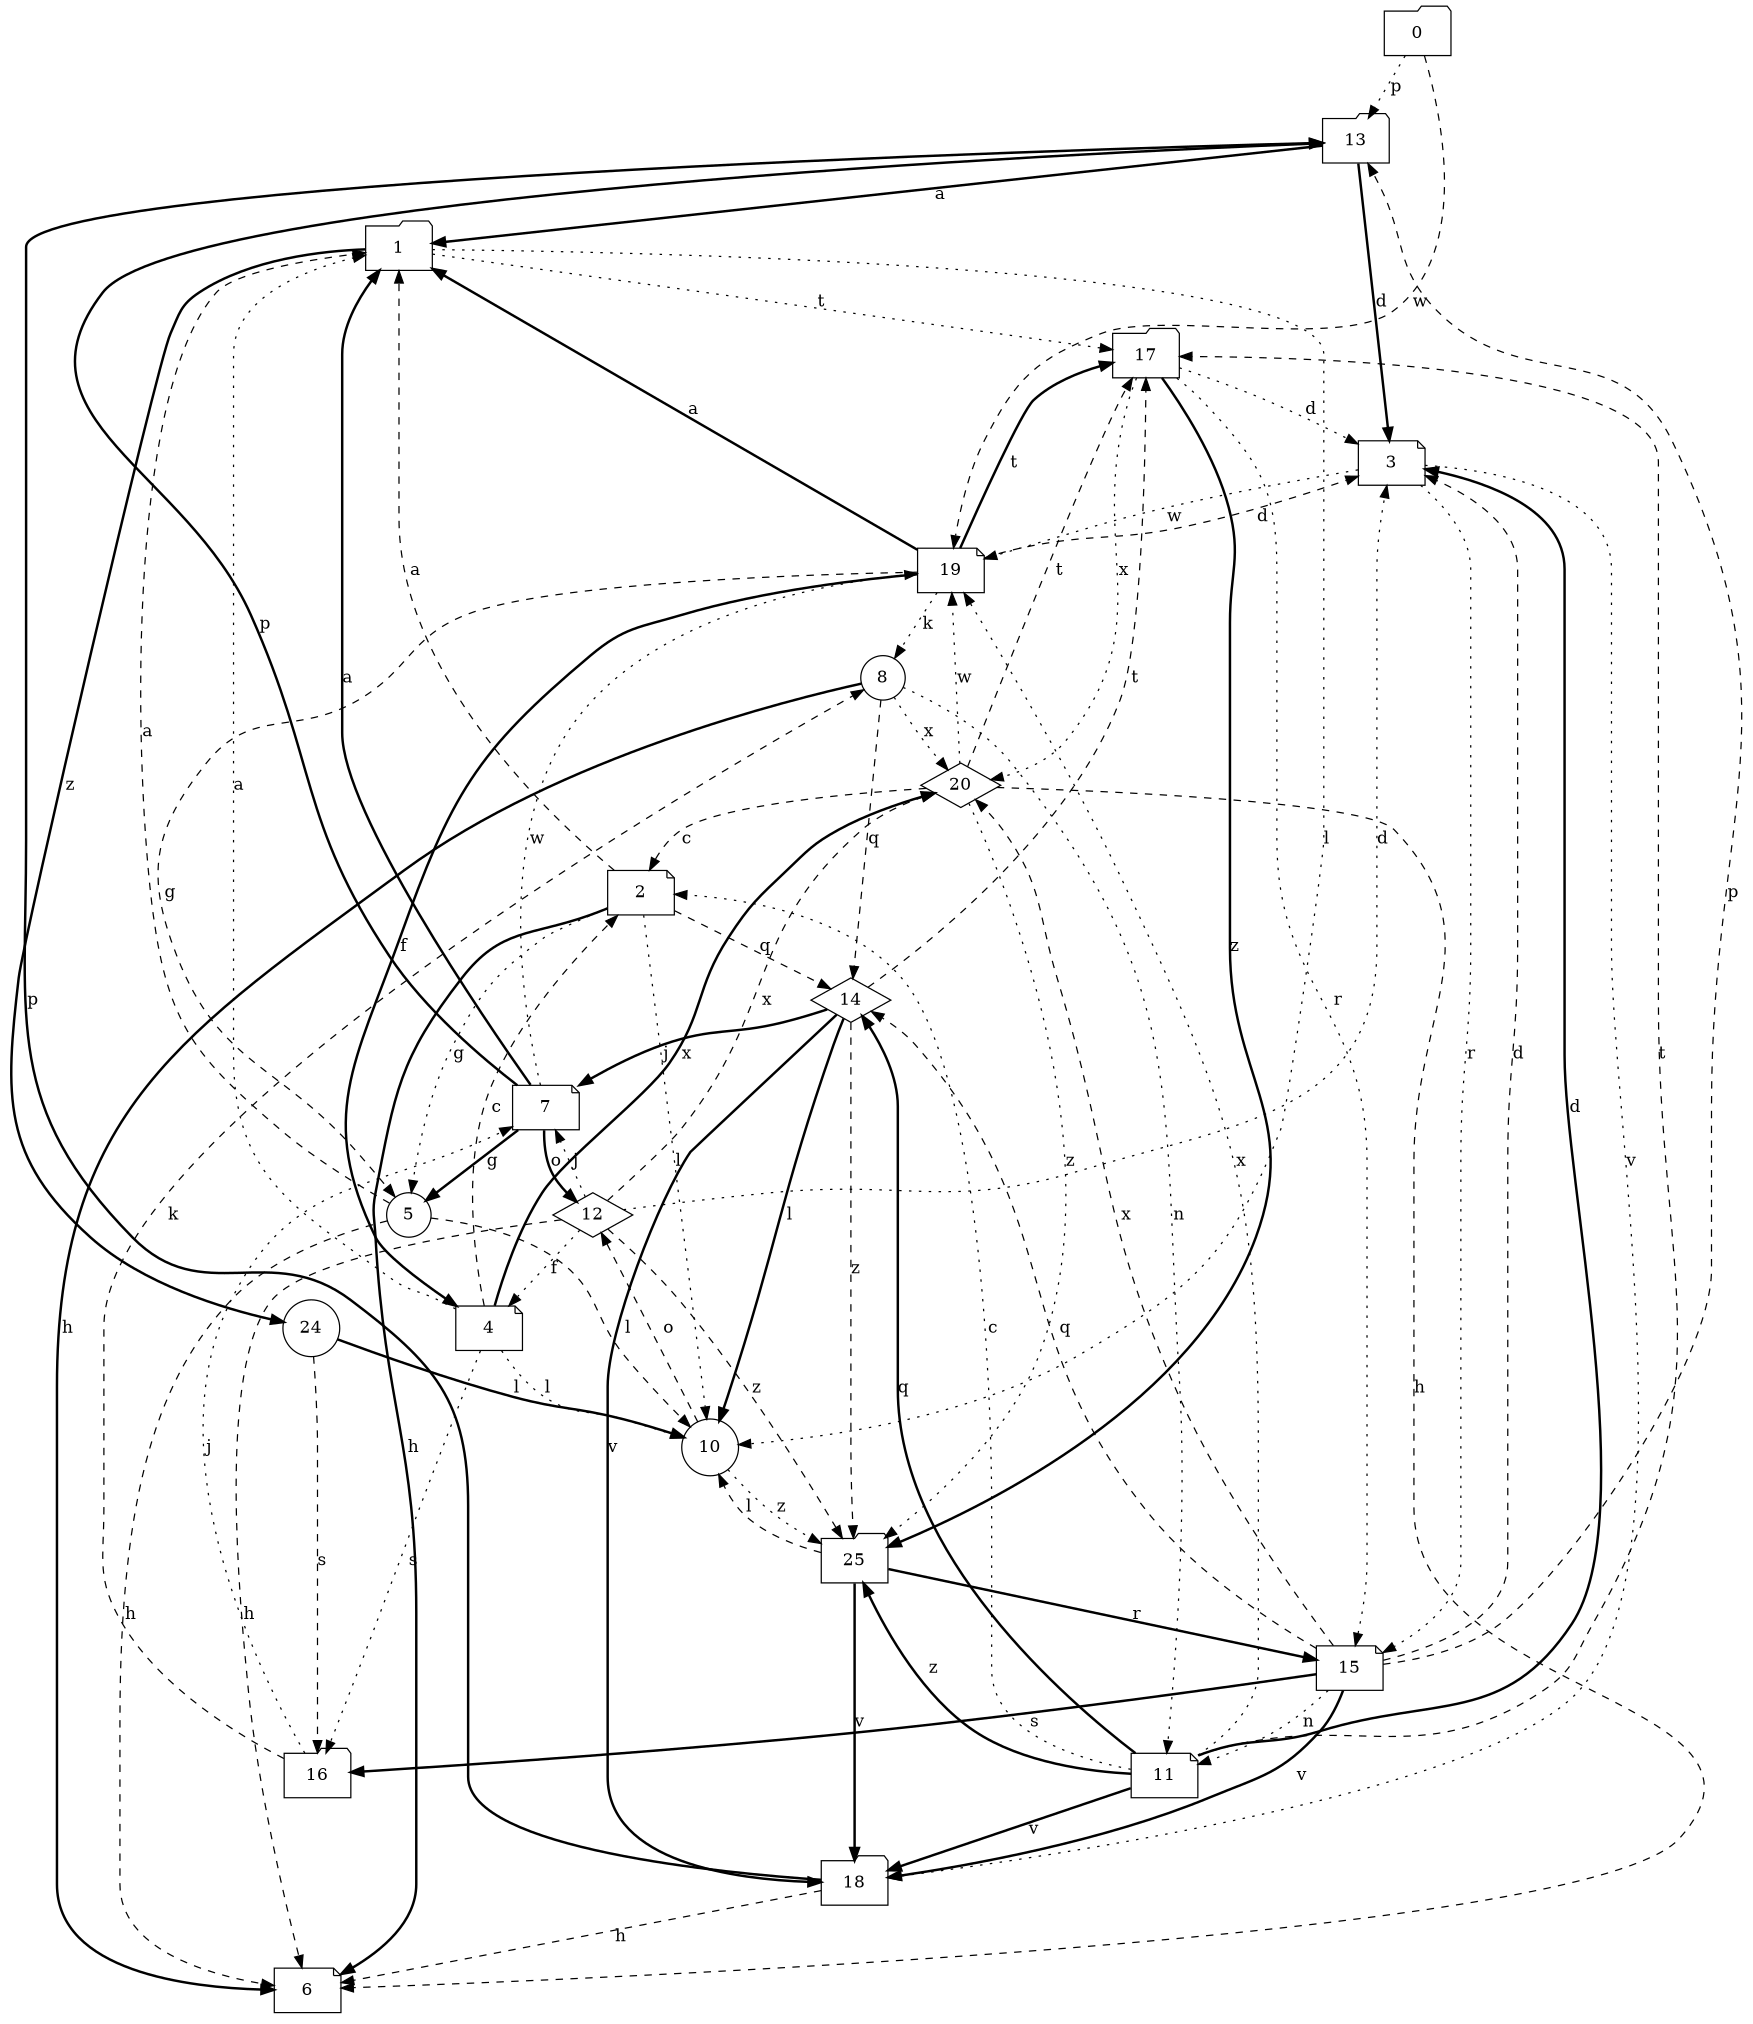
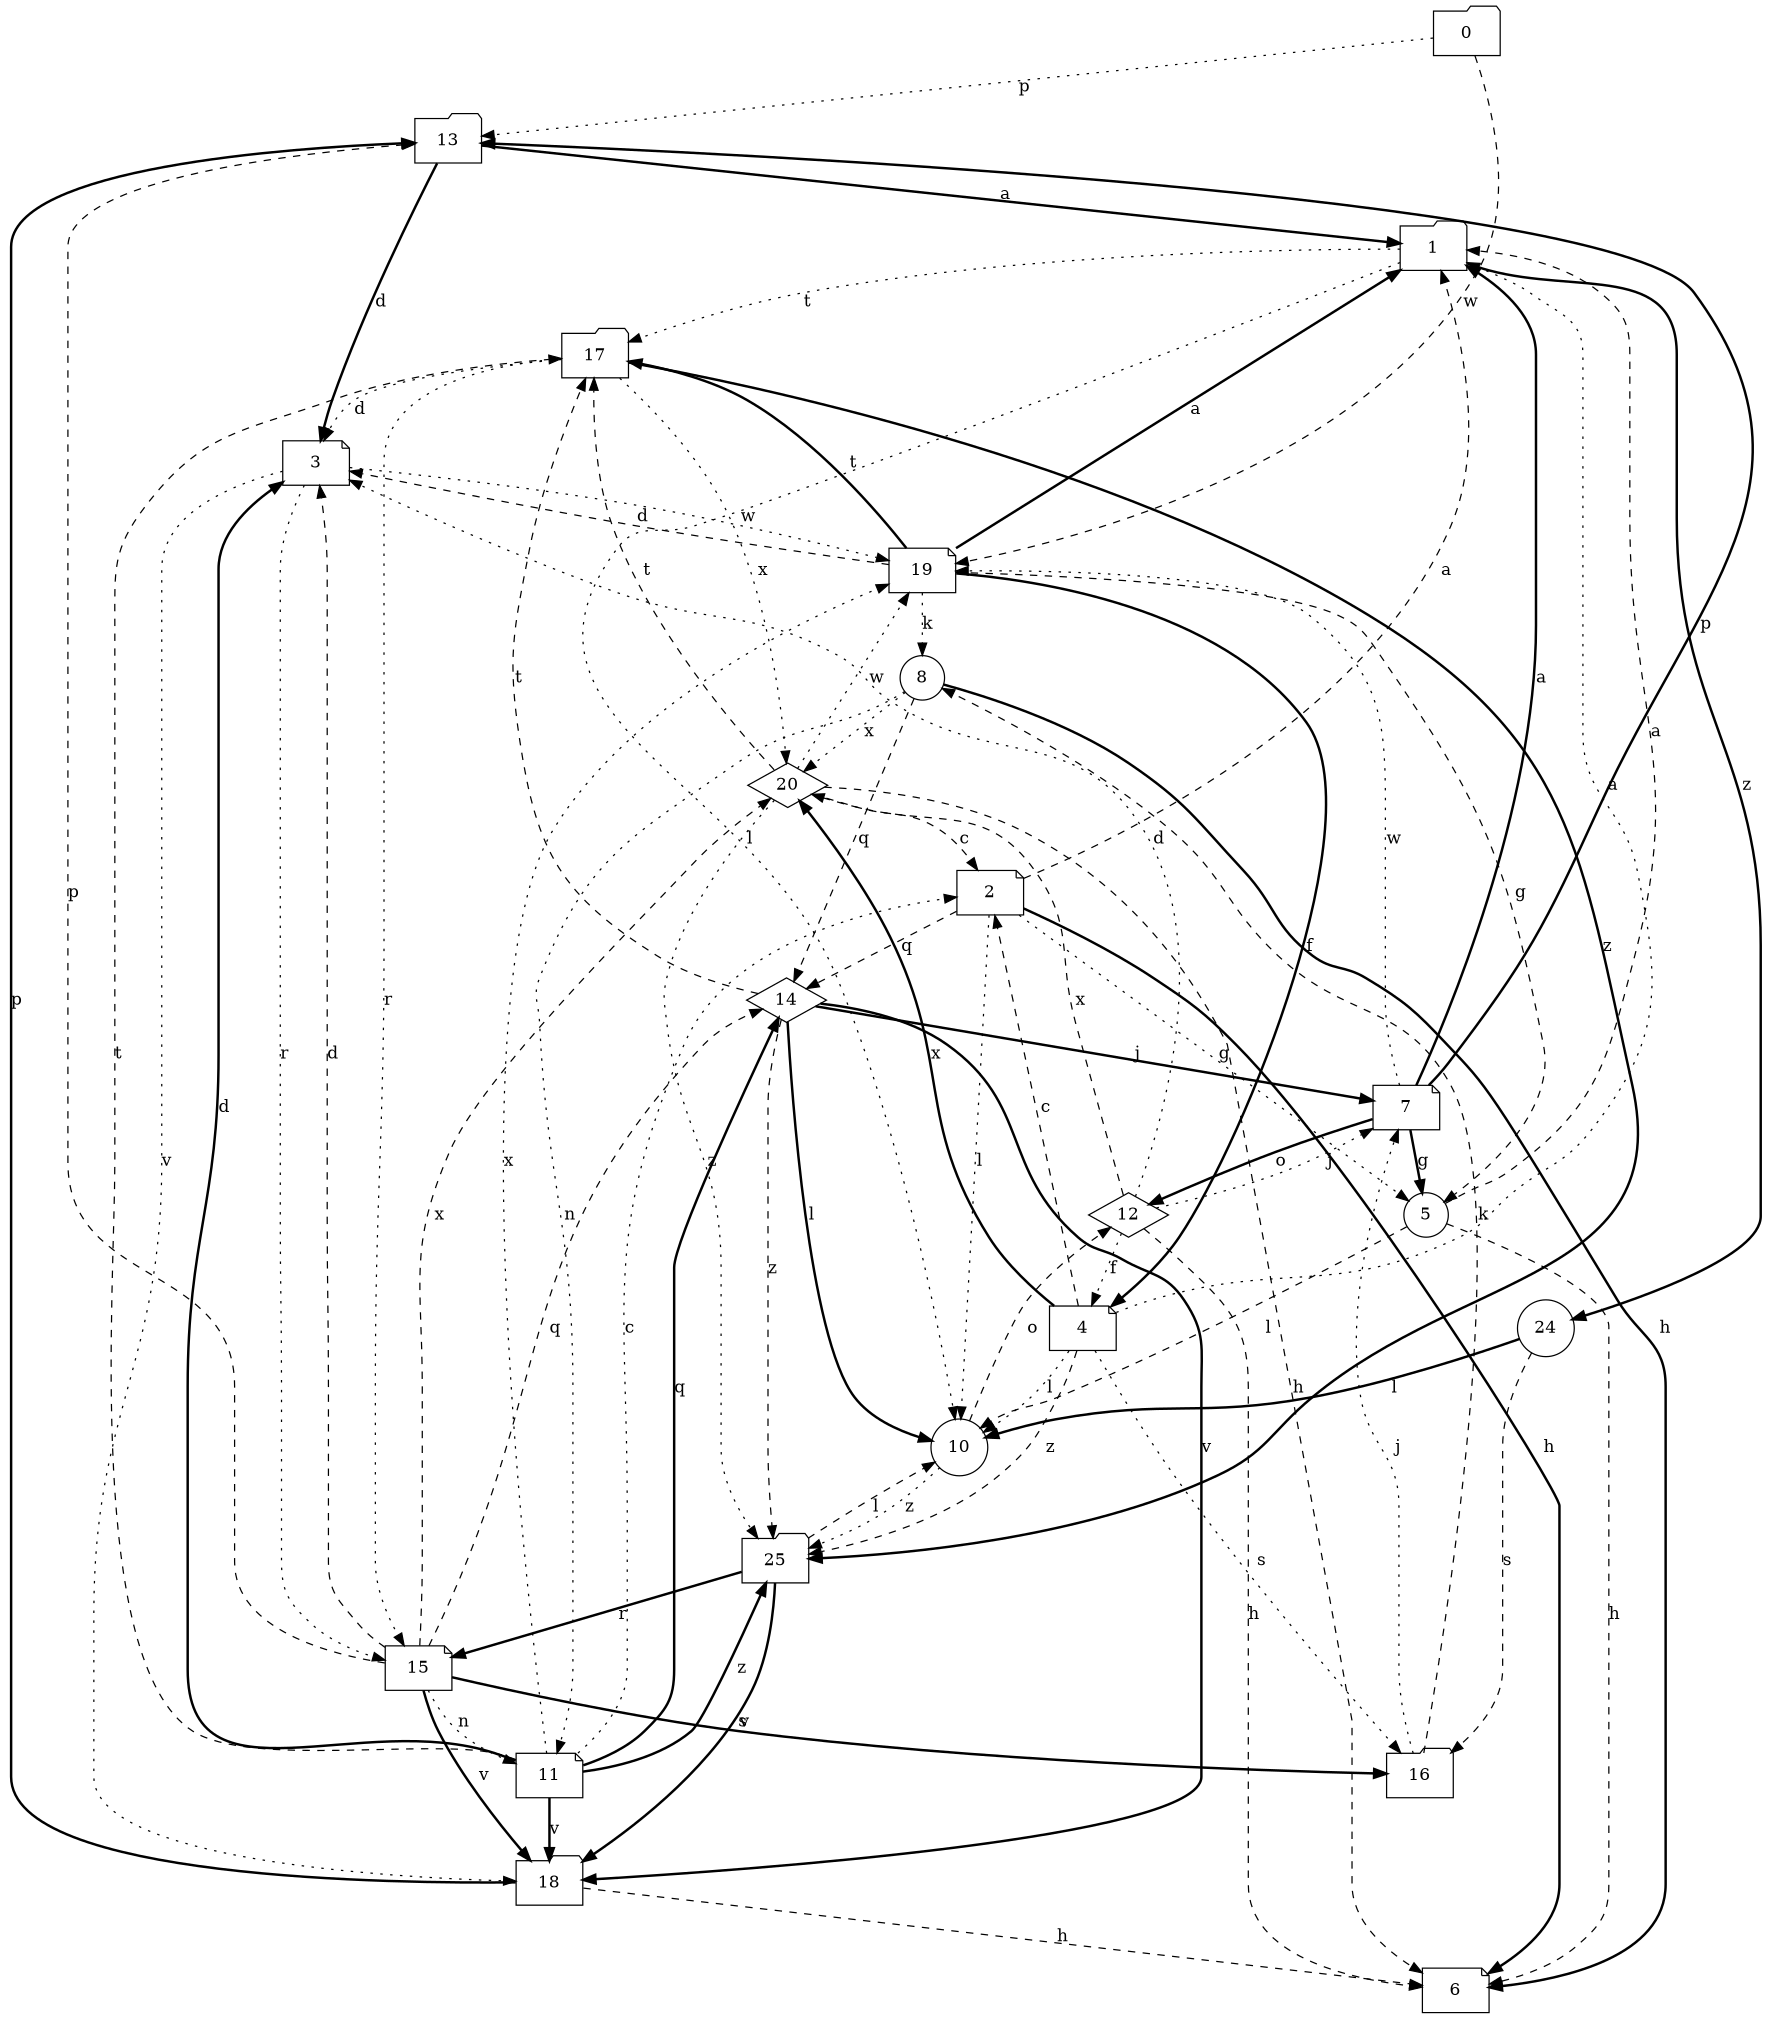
(727, 1362) -> (980, 1489)
